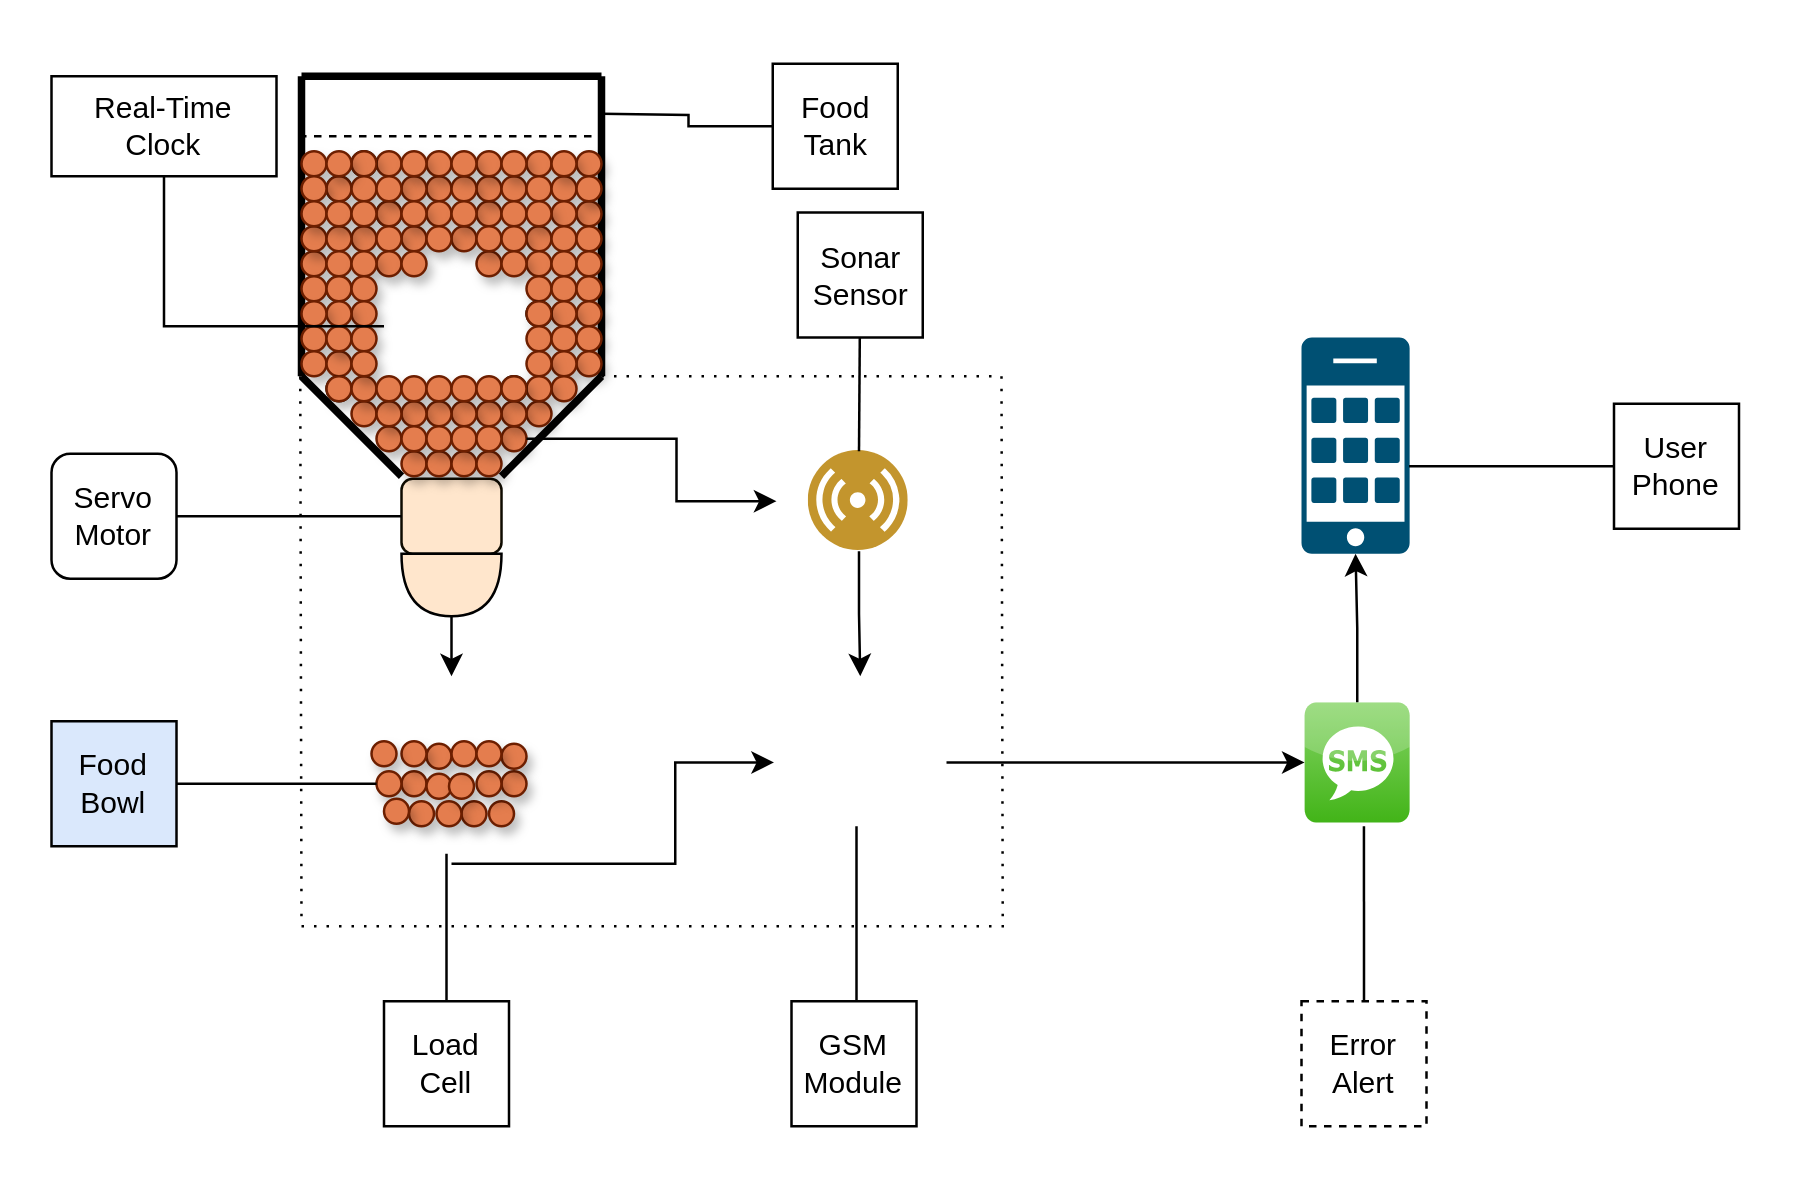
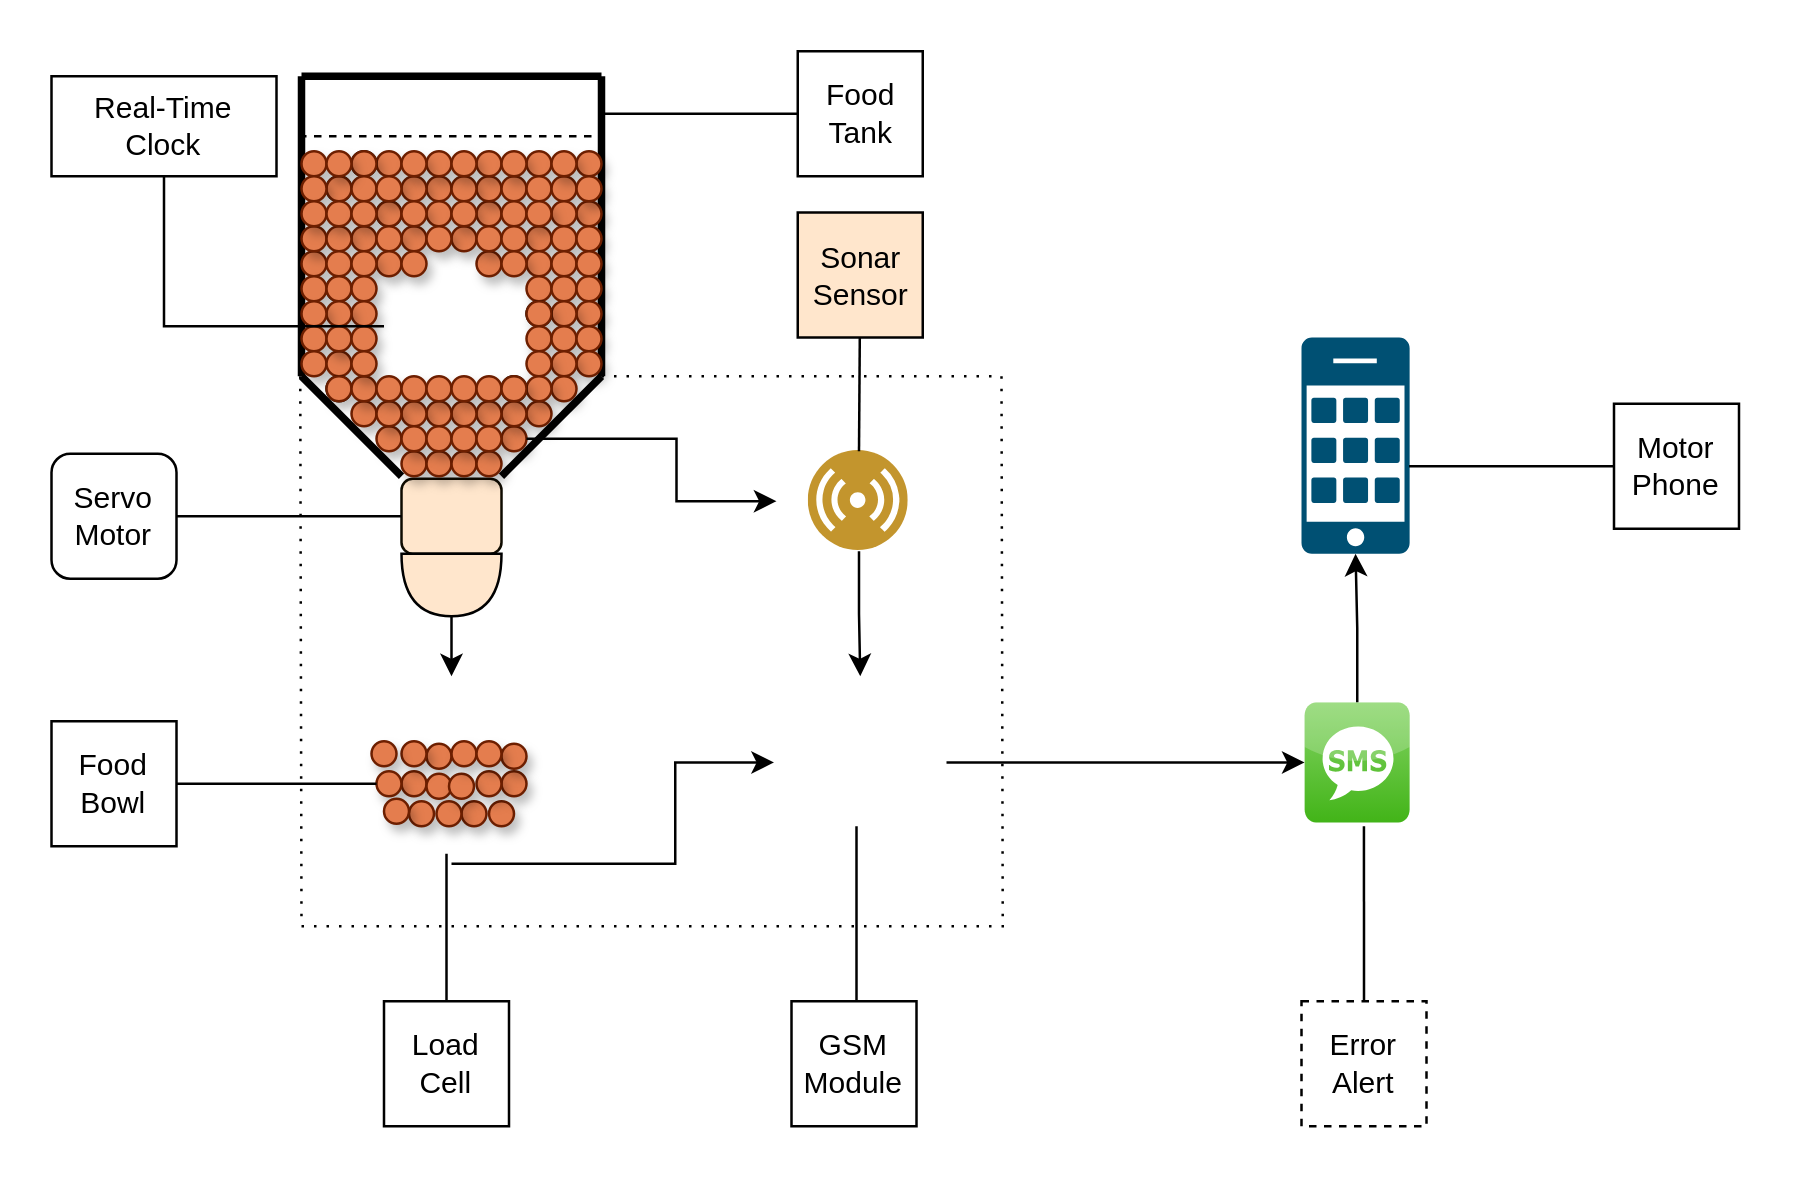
(835, 126) -> (860, 114)
(860, 275) -> (860, 275)
(1676, 466) -> (1676, 466)
(114, 784) -> (114, 784)
